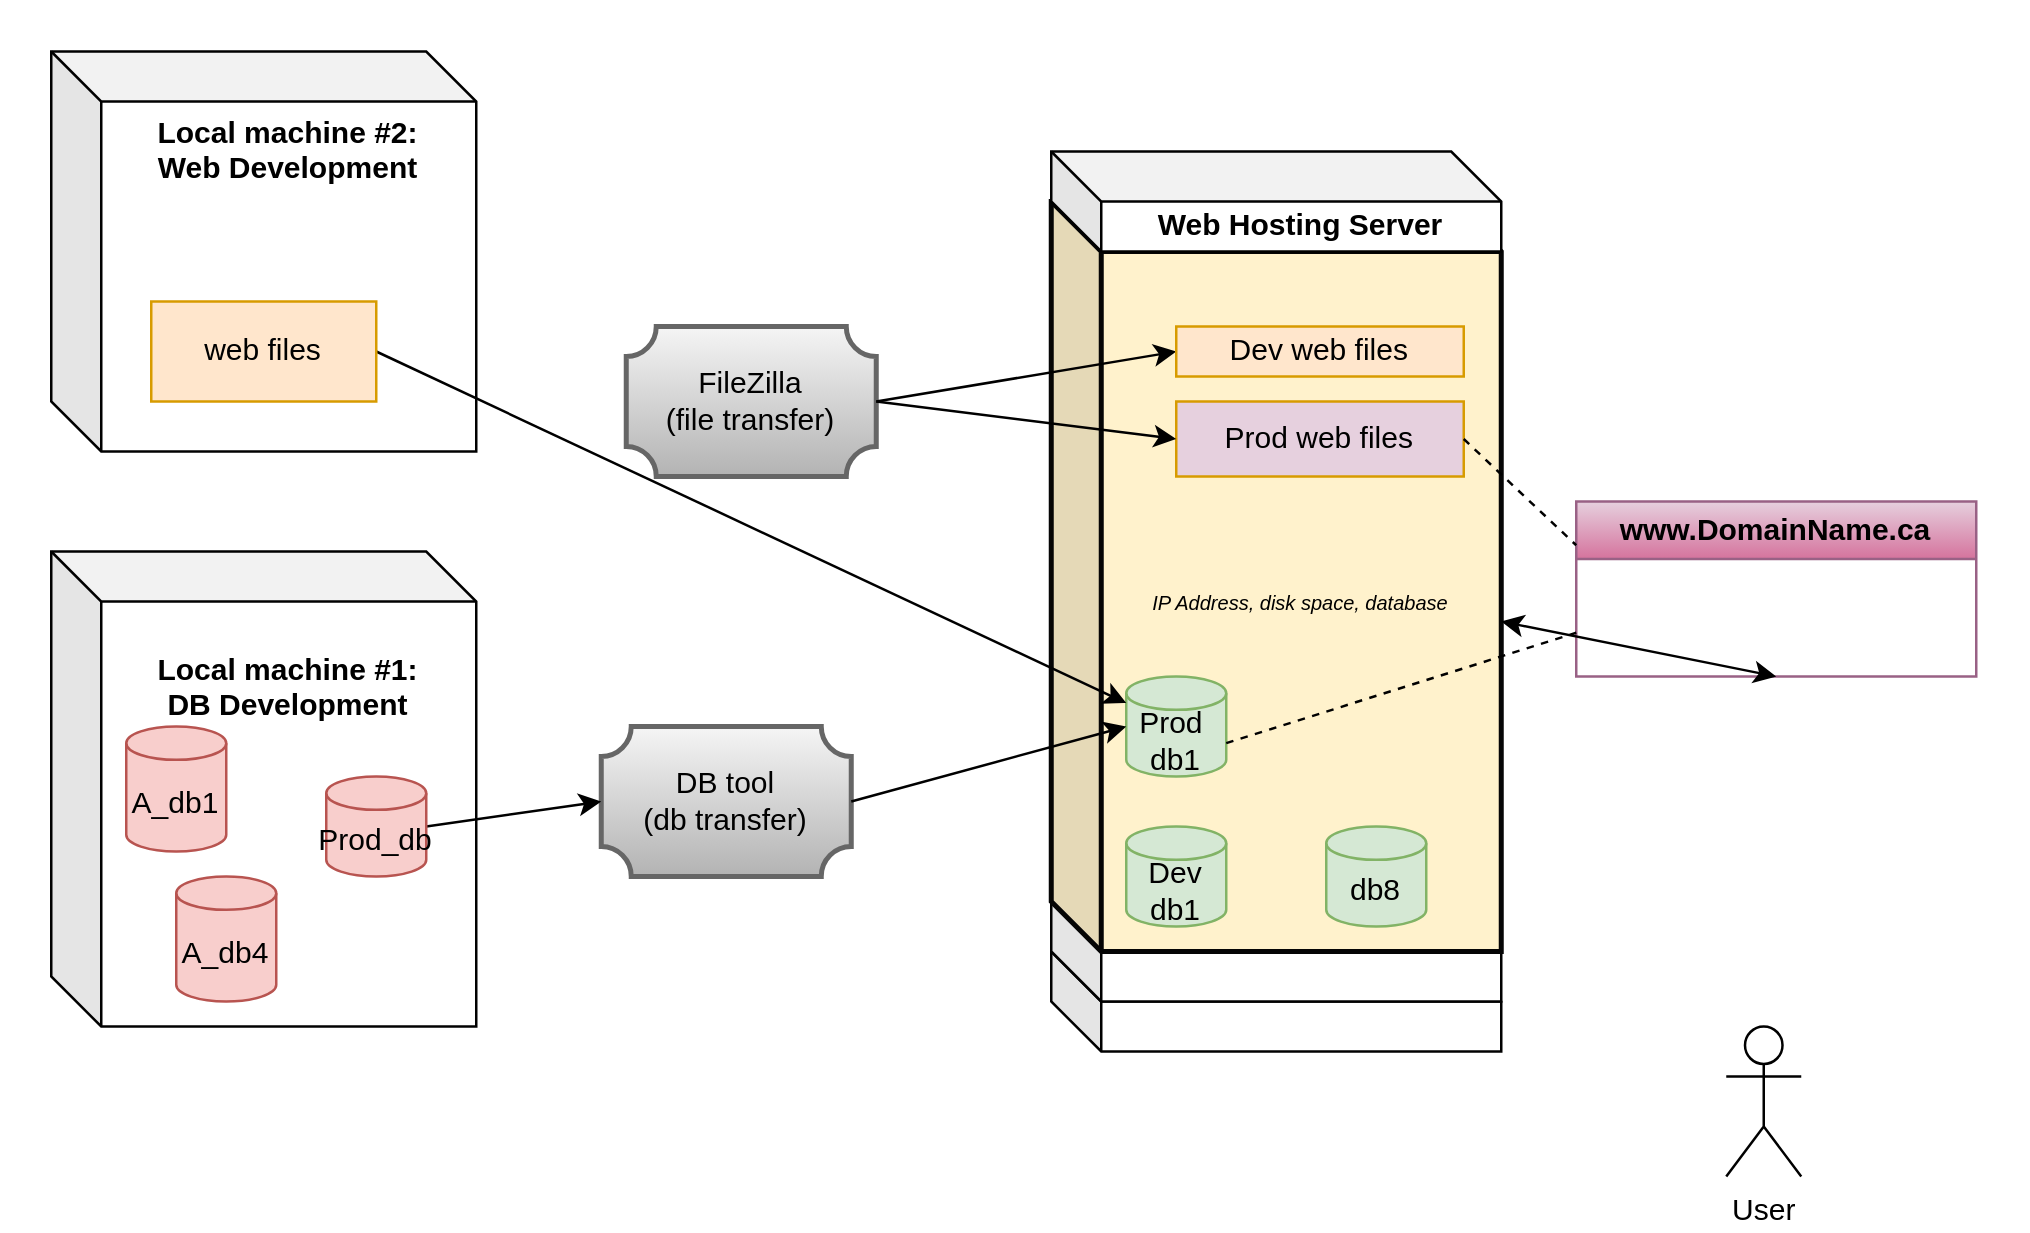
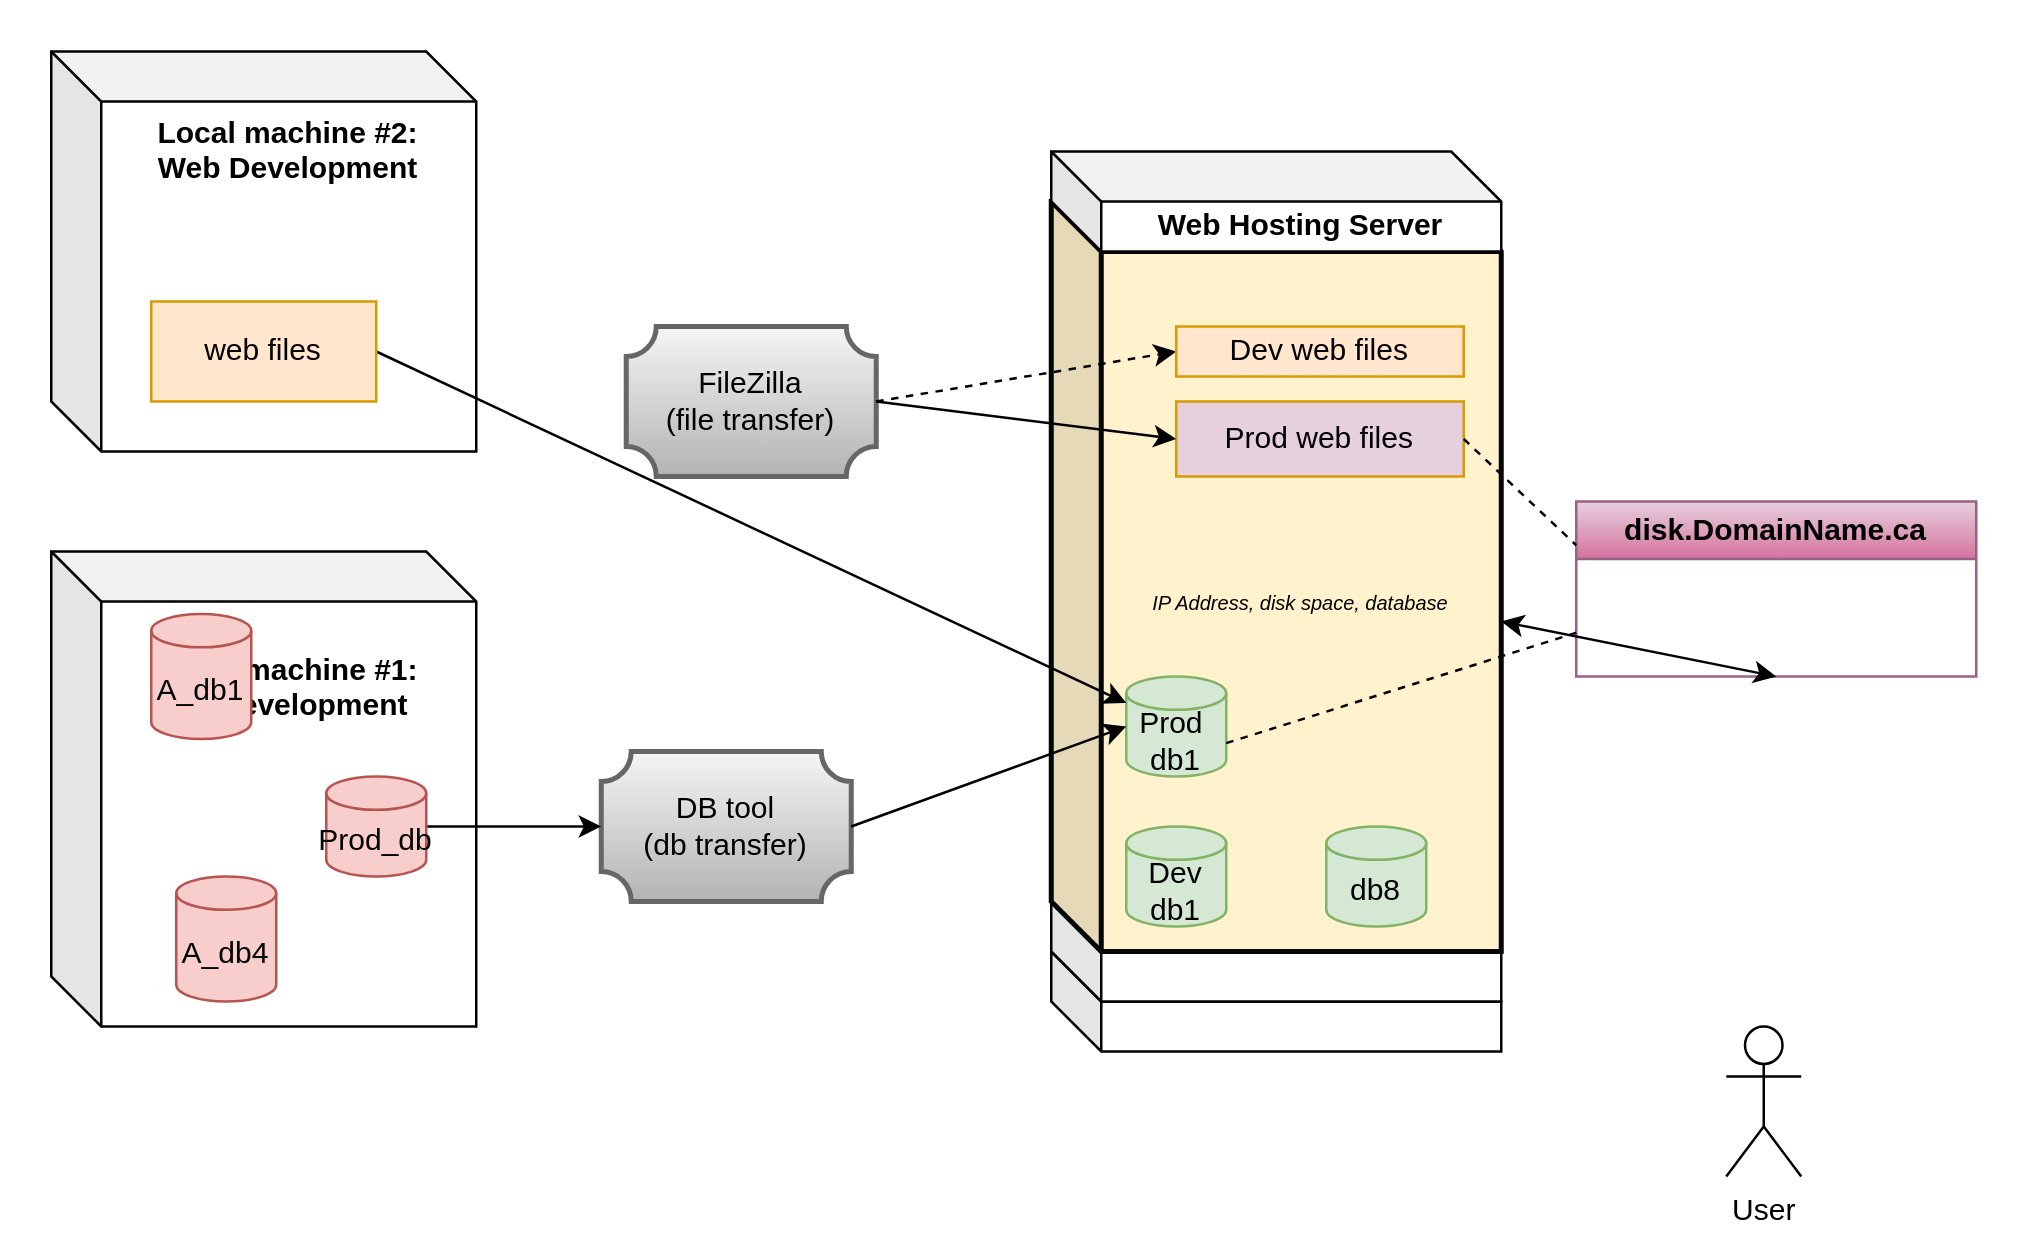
(966, 386) -> (966, 386)
(1776, 531) -> (1776, 531)
(176, 789) -> (201, 676)
(726, 801) -> (726, 826)
